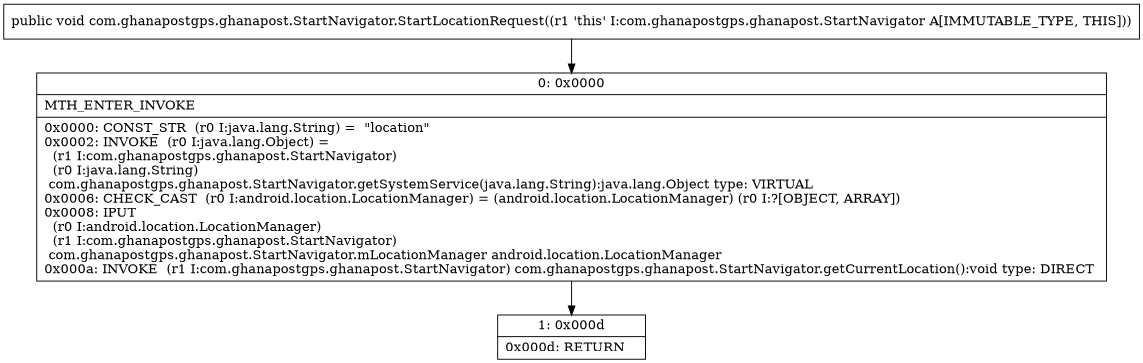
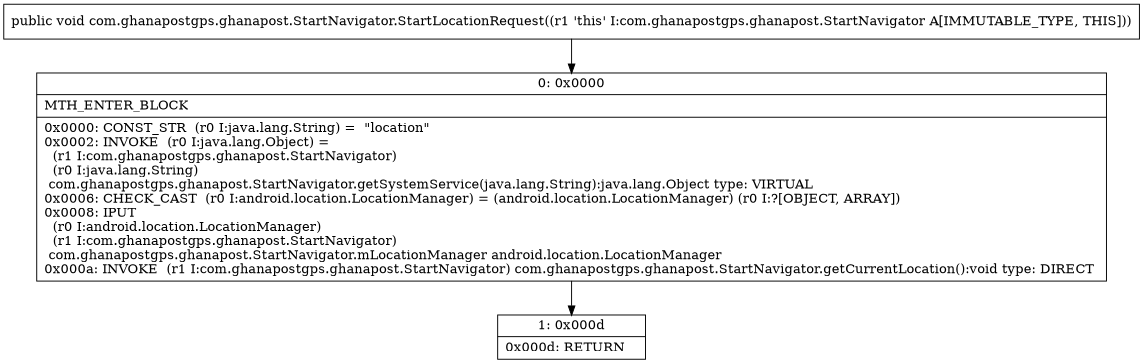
(120, 105) -> (117, 105)
